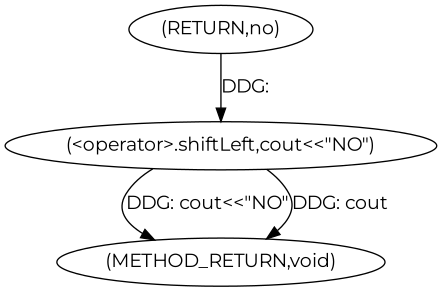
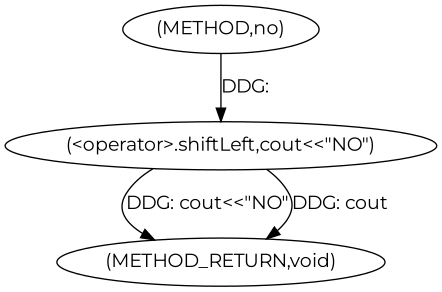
(221, 29) -> (221, 29)
